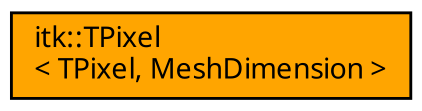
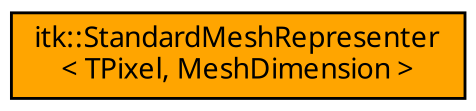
(211, 56) -> (238, 56)
